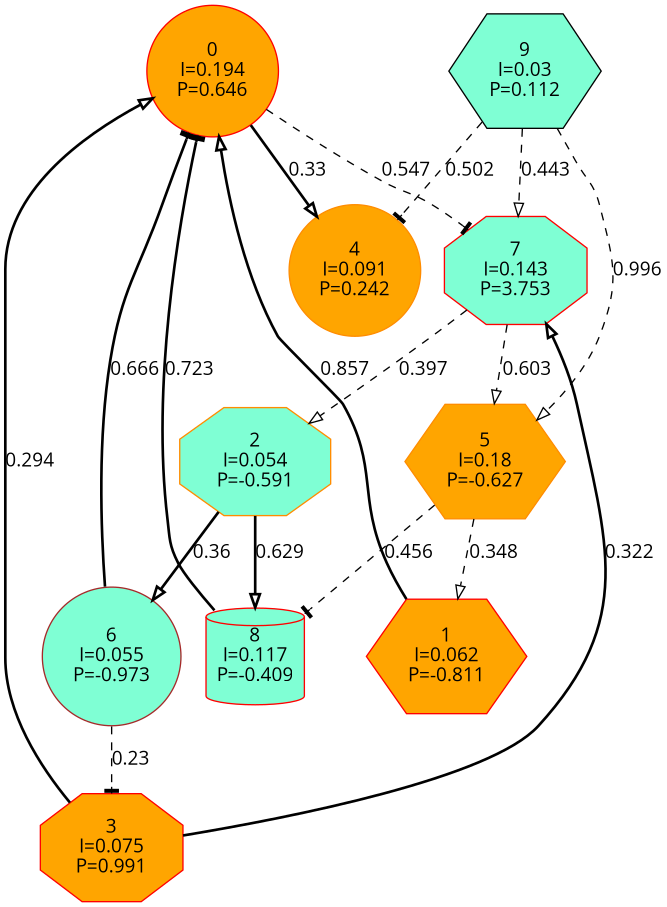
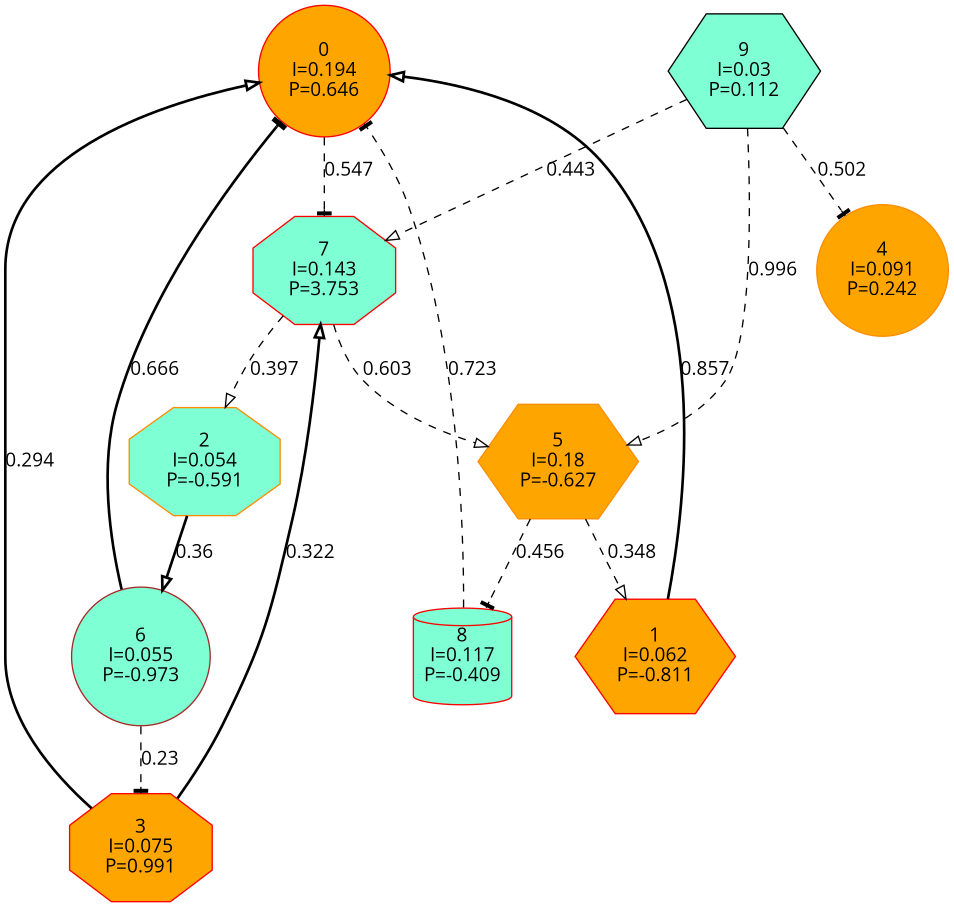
(280, 165) -> none
(164, 382) -> (446, 361)
(255, 555) -> none
